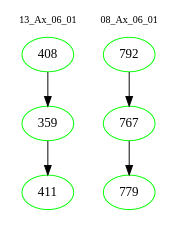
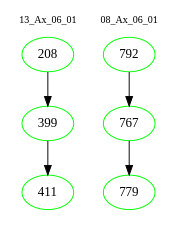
(48, 55) -> (48, 55)
(48, 123) -> (48, 123)
